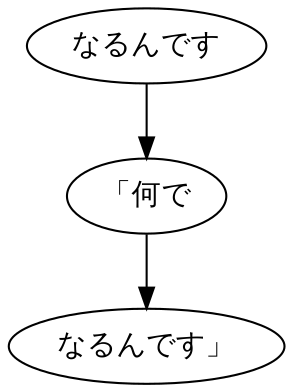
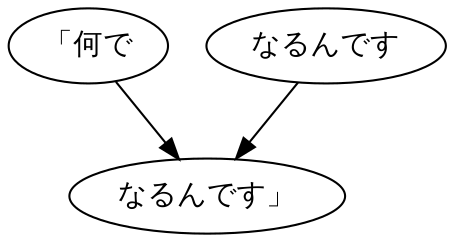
(147, 111) -> (274, 112)
